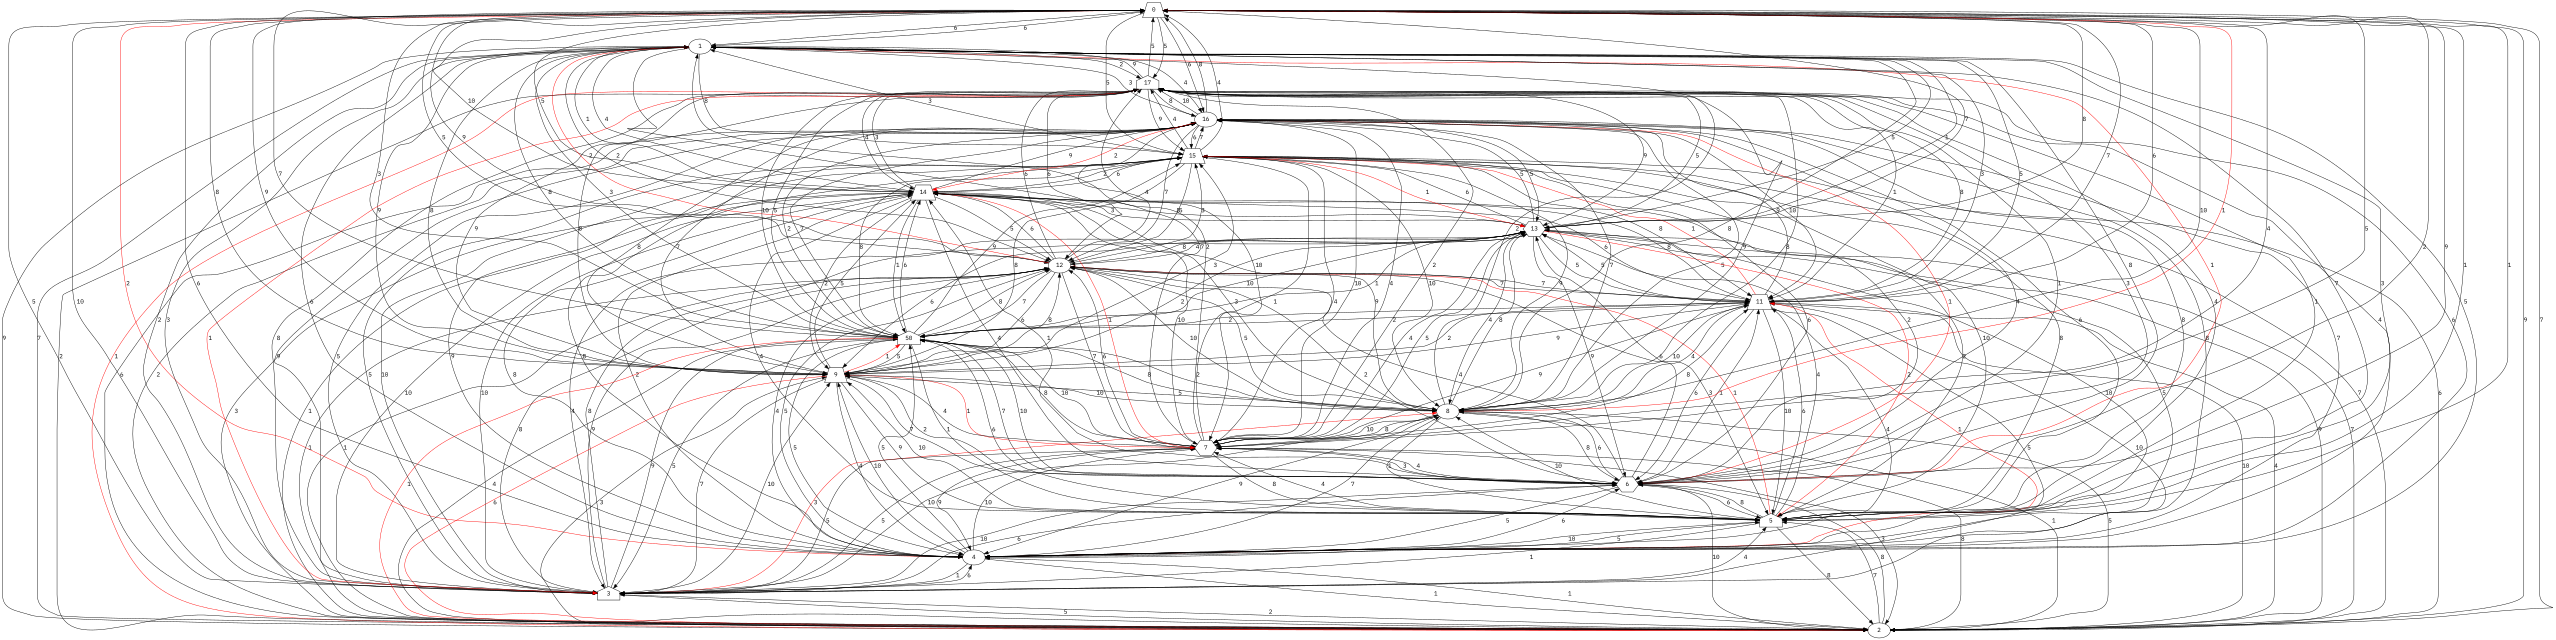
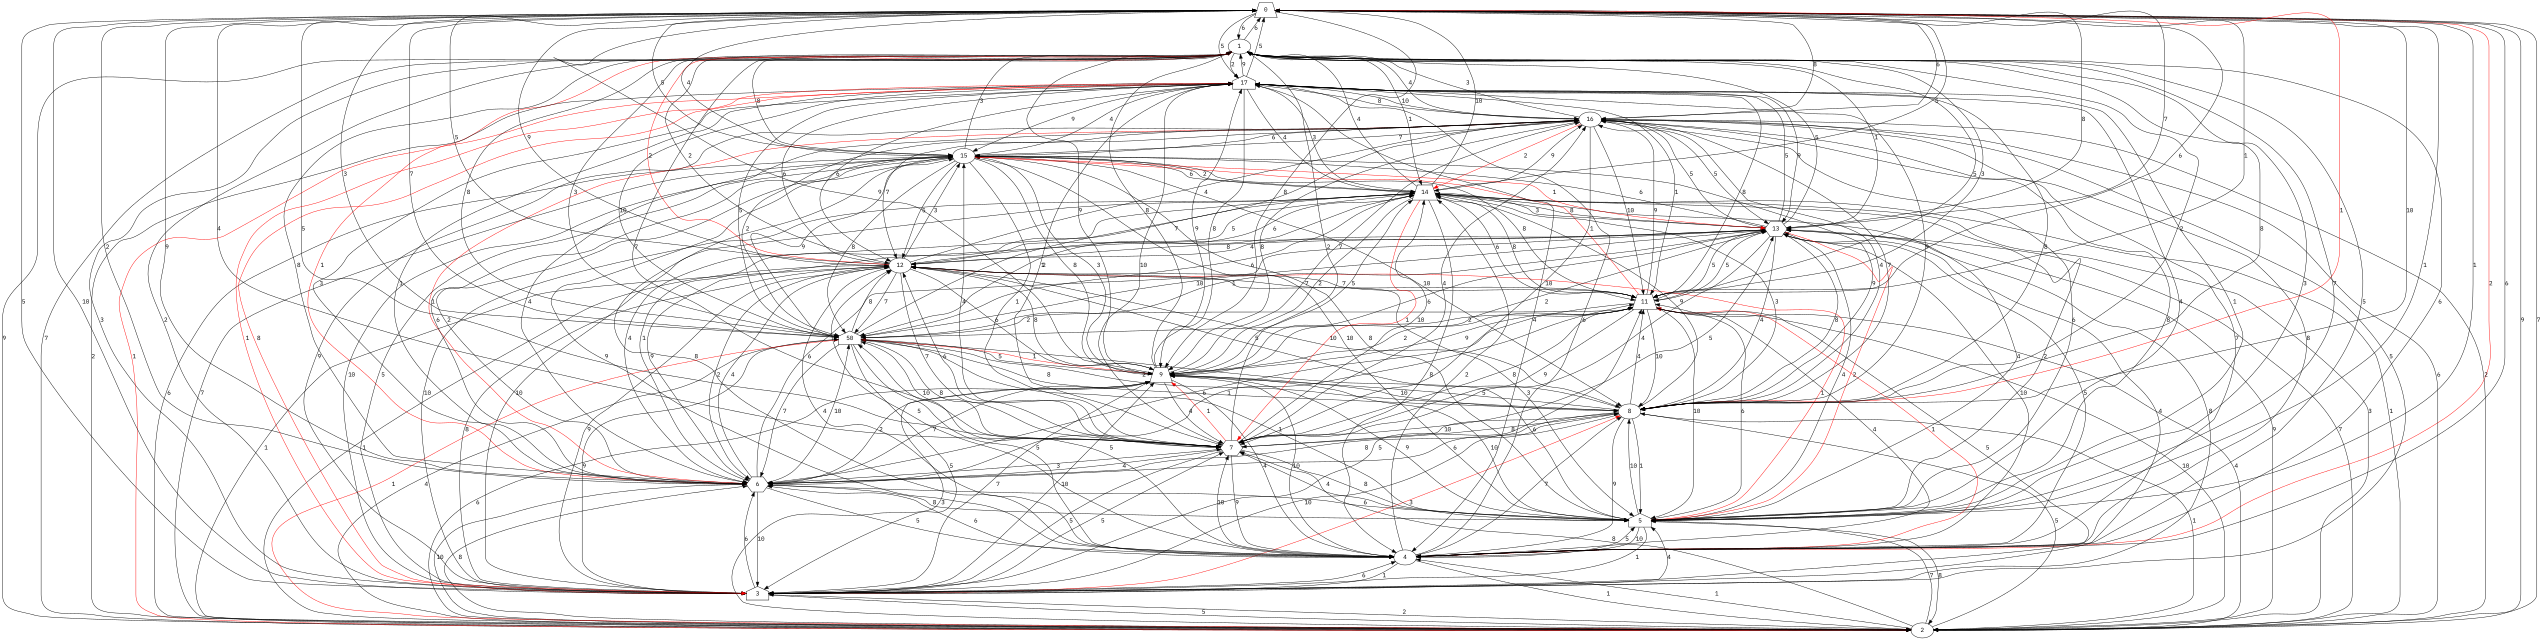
(1192, 156) -> (964, 156)
(2108, 156) -> (2246, 156)
(461, 189) -> (382, 203)
(1723, 266) -> (1881, 266)
(2139, 448) -> (1380, 448)
(1580, 465) -> none
(594, 617) -> (438, 533)
